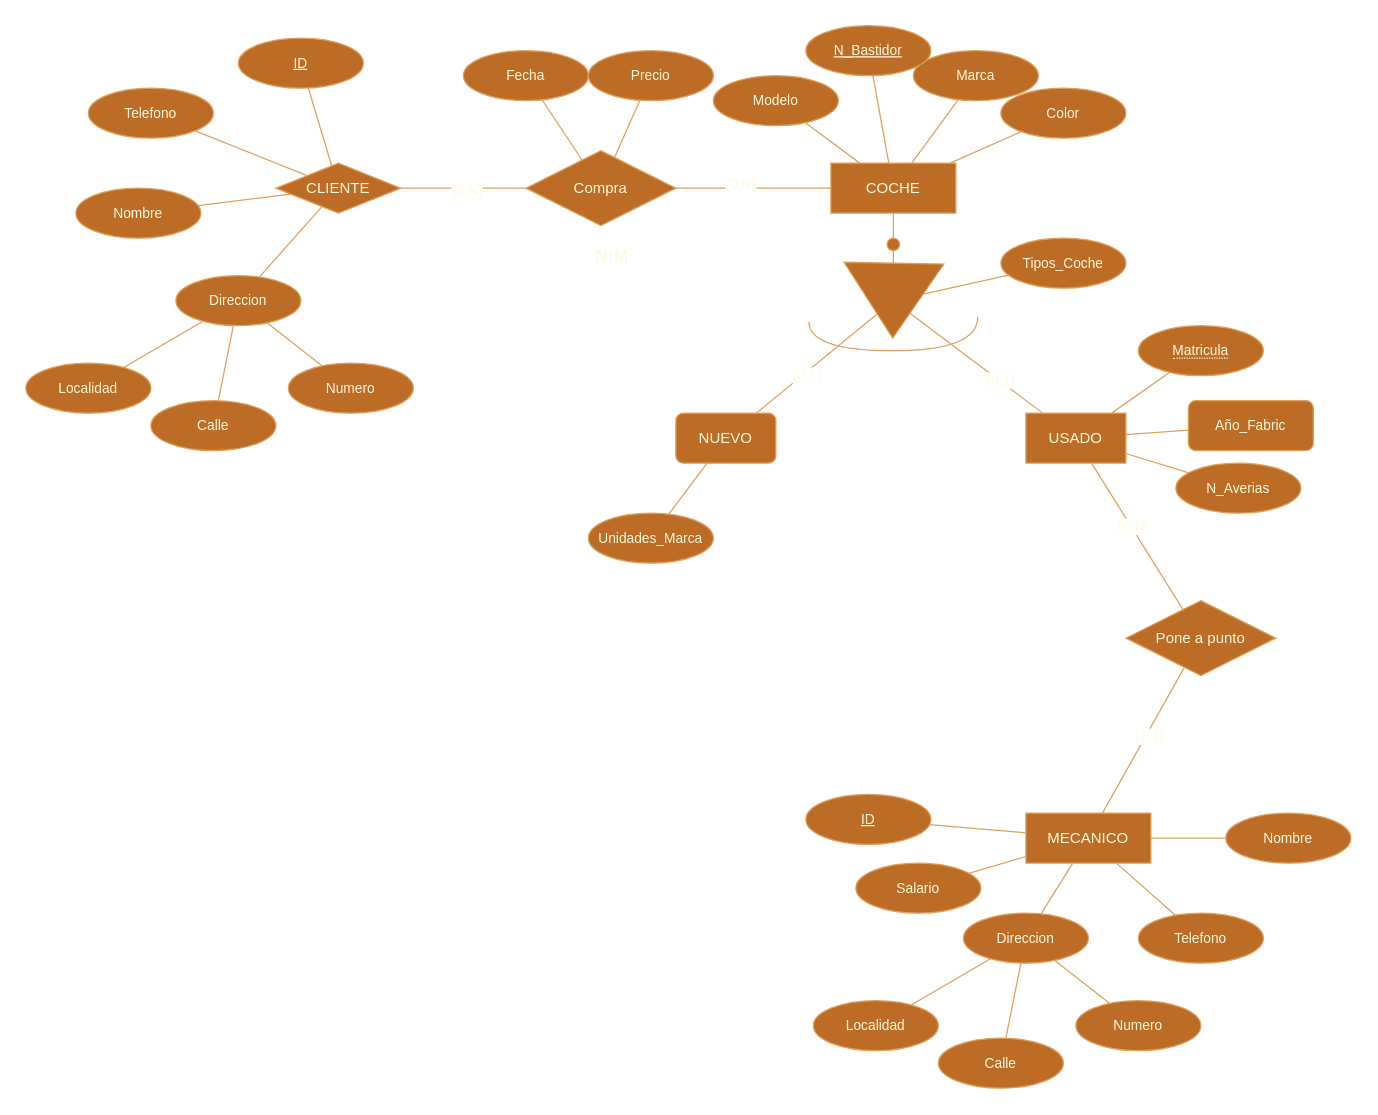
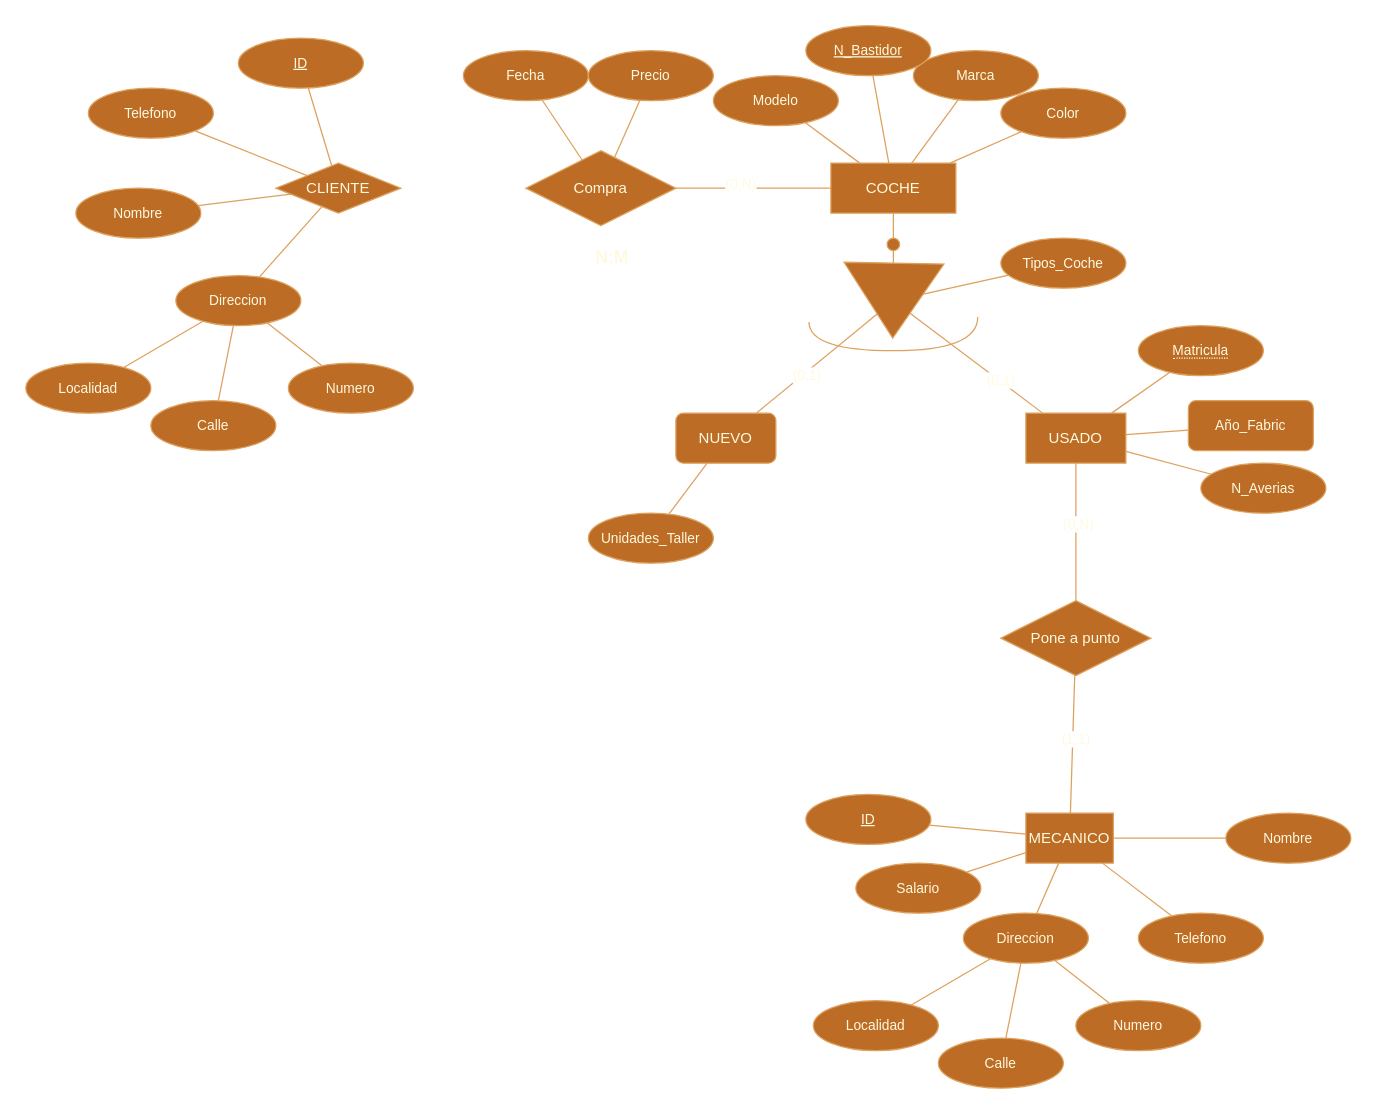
(426, 188) -> none
(1238, 488) -> (1263, 488)
(651, 538) -> (651, 538)
(1201, 638) -> (1076, 638)
(1088, 838) -> (1069, 838)
